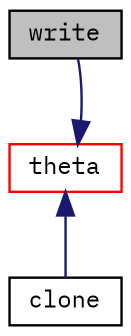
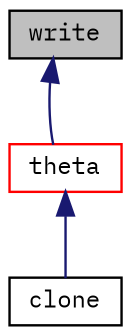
(81, 90) -> (50, 113)
